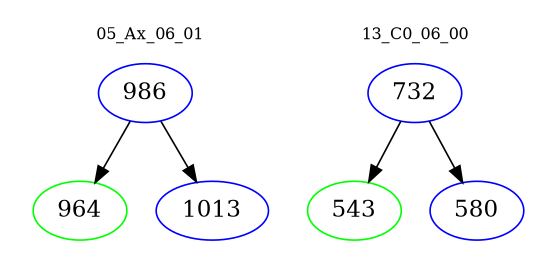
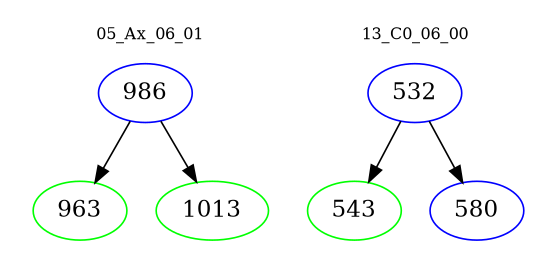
(415, 93) -> (415, 93)
(80, 211) -> (80, 211)
(212, 211) -> (212, 211)
